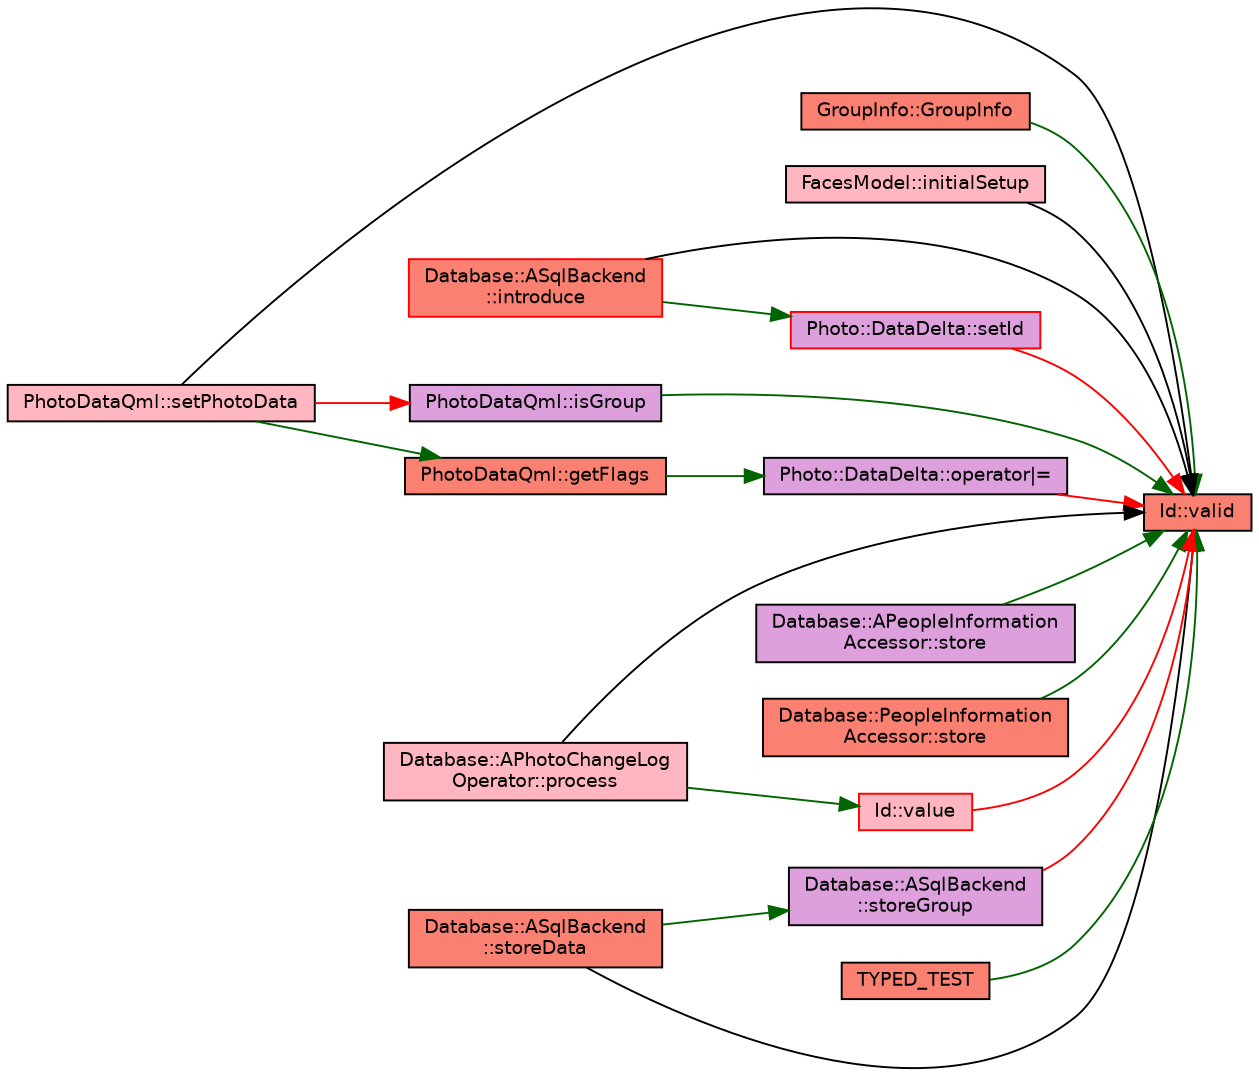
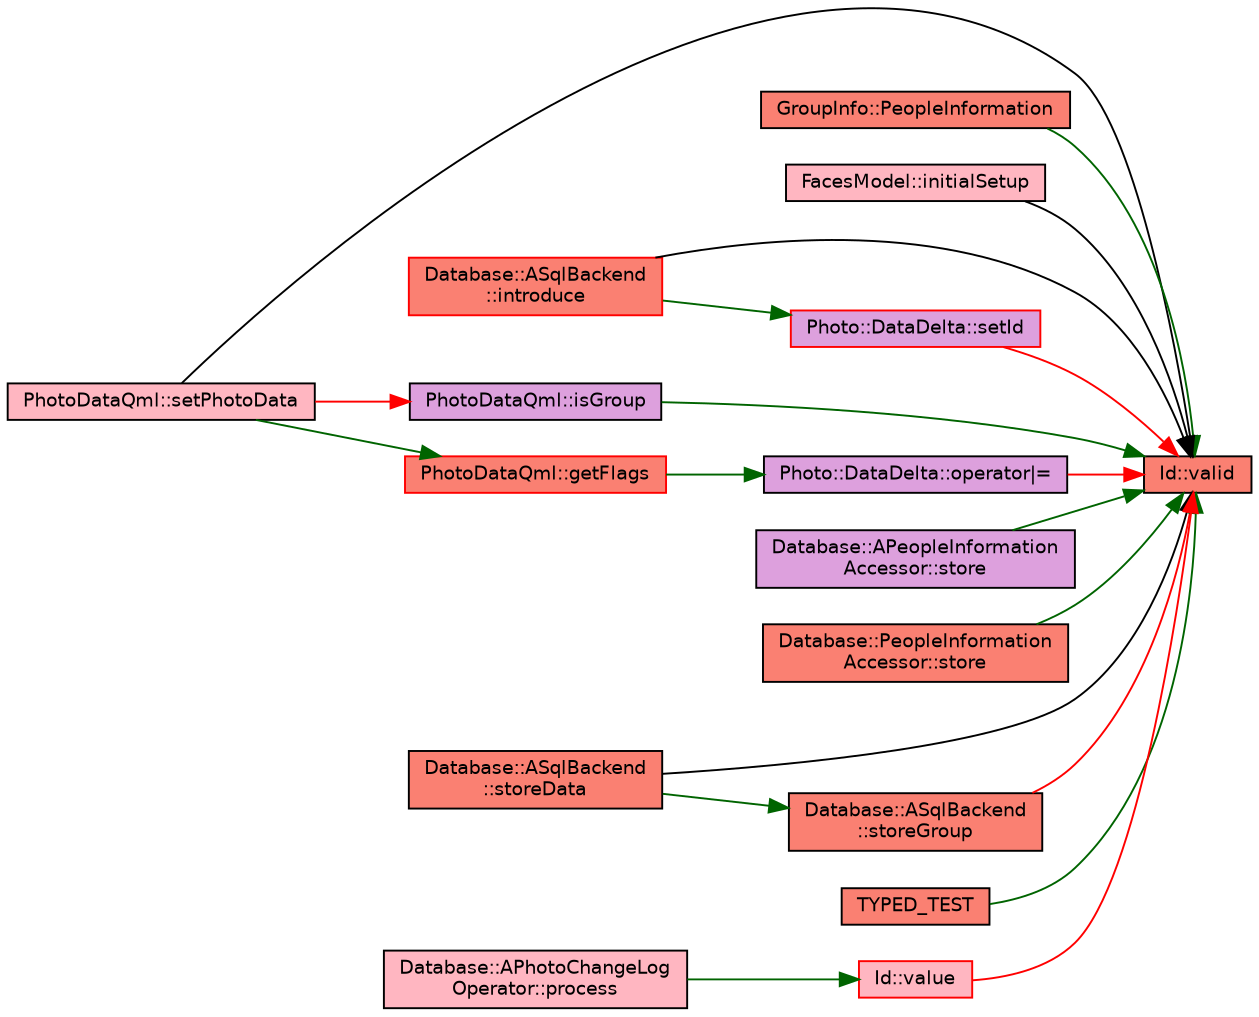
(916, 111) -> (916, 110)
(536, 476) -> (536, 475)
(815, 562) -> none
(916, 896) -> (916, 822)
